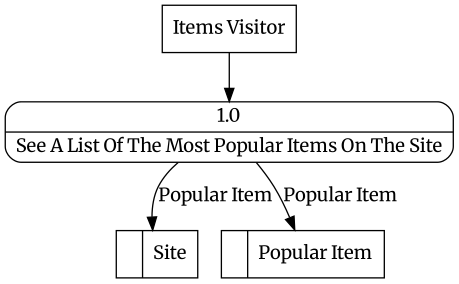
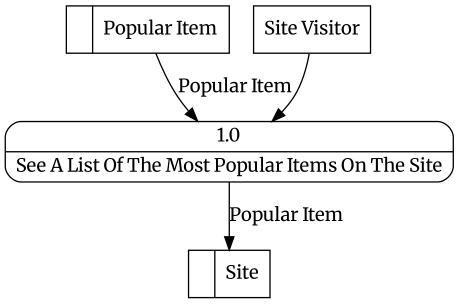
(229, 29) -> (312, 30)
(275, 189) -> (170, 84)
